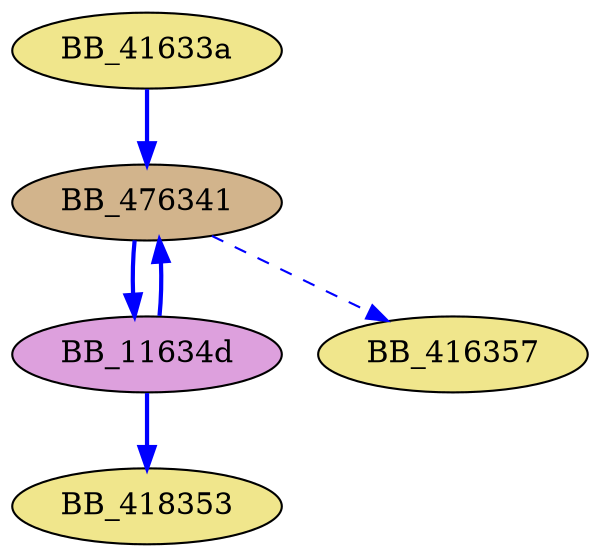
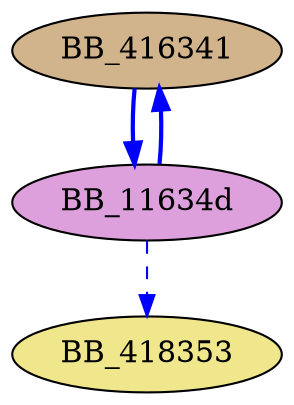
(147, 51) -> none
(147, 203) -> (147, 51)
(453, 354) -> none
(147, 420) -> (147, 268)
